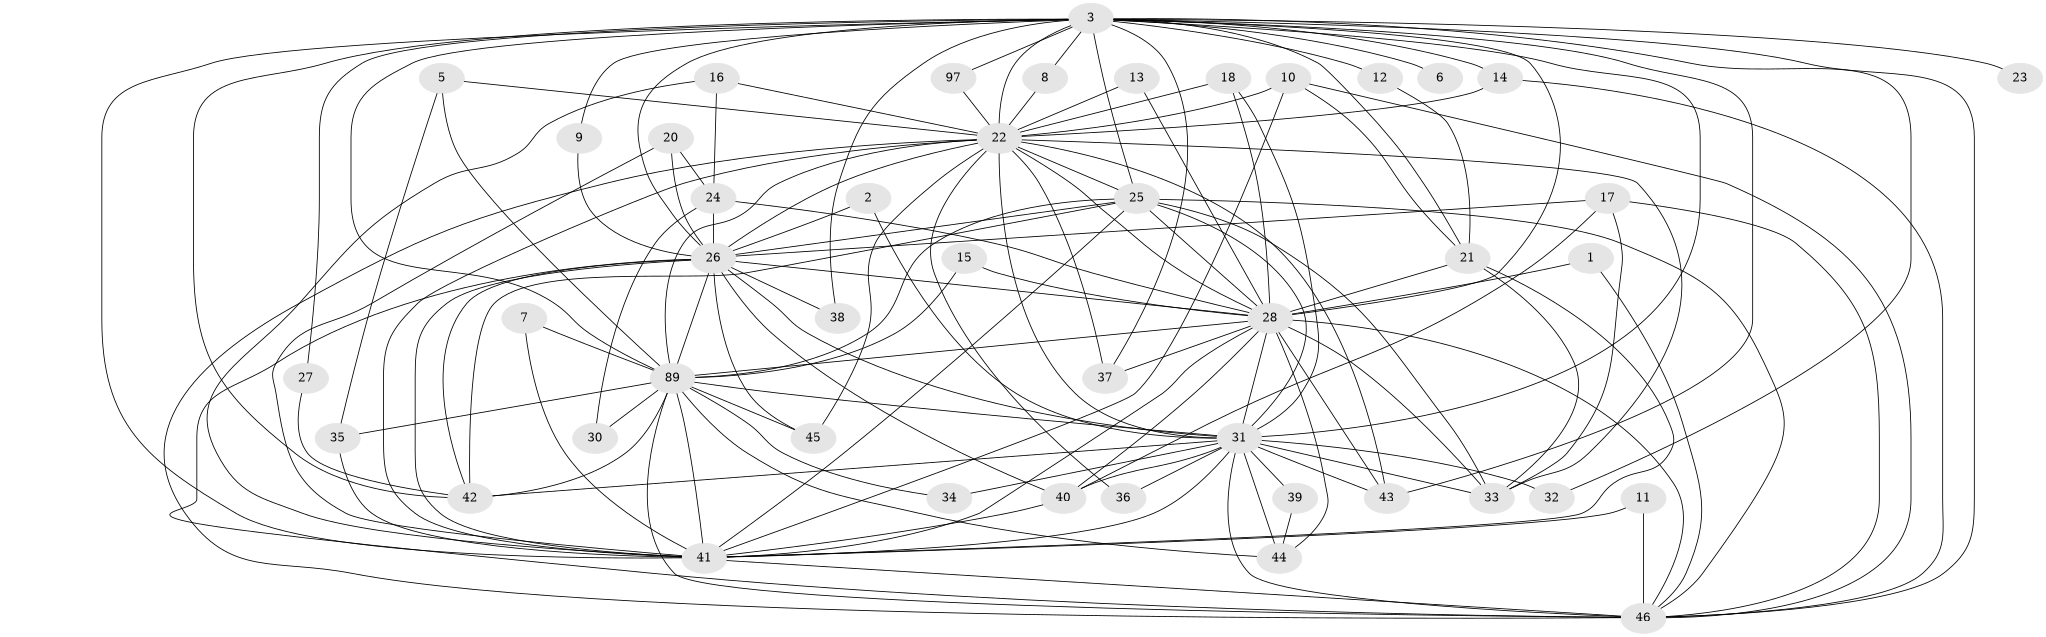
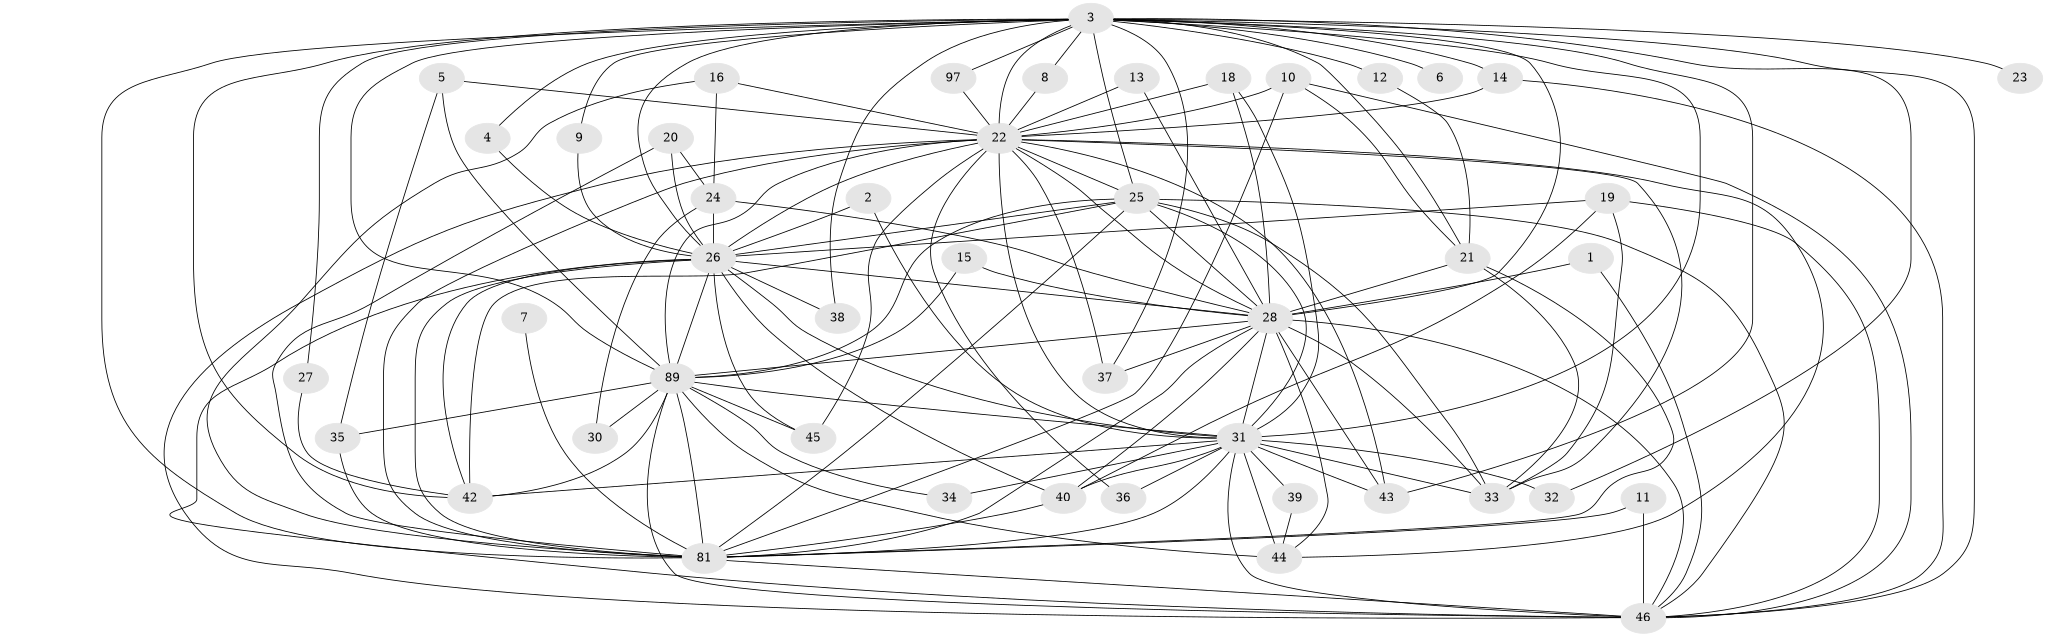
none -> (488, 138)
(1608, 198) -> (1608, 198)
none -> (1769, 214)
(598, 349) -> none
(704, 558) -> (704, 558)
